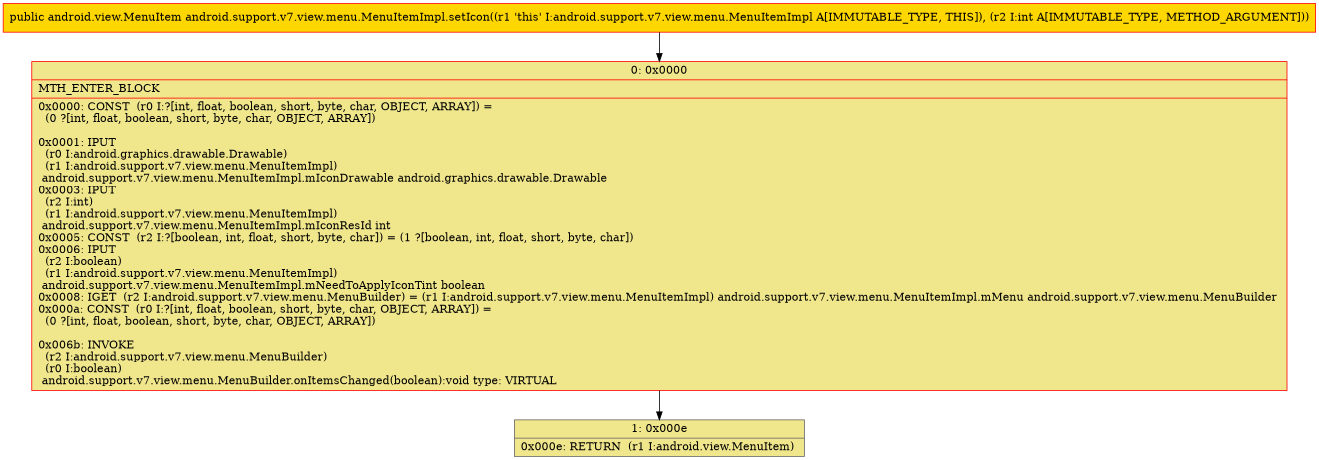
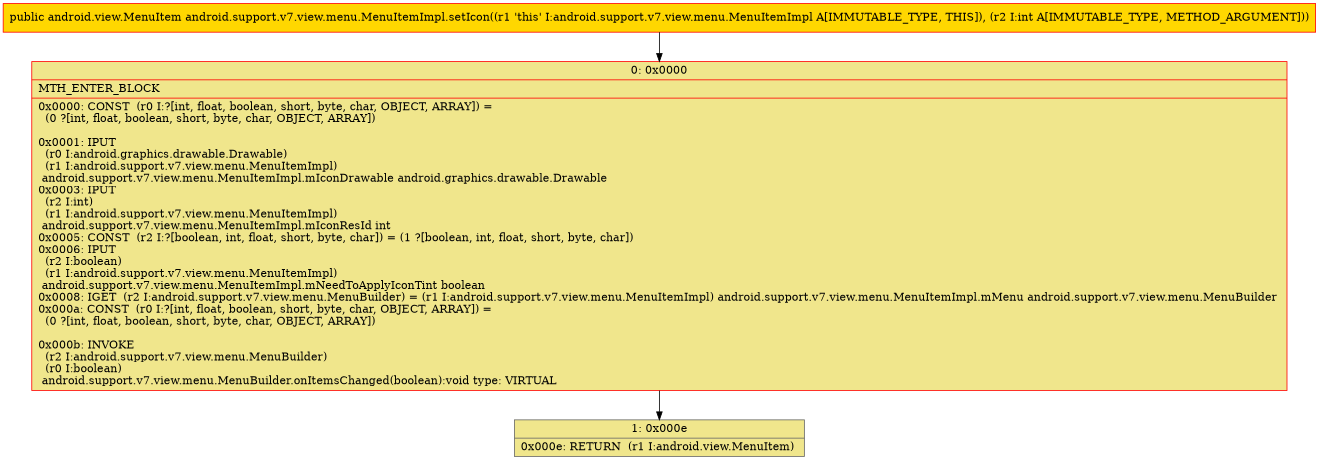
(90, 345) -> (90, 345)
